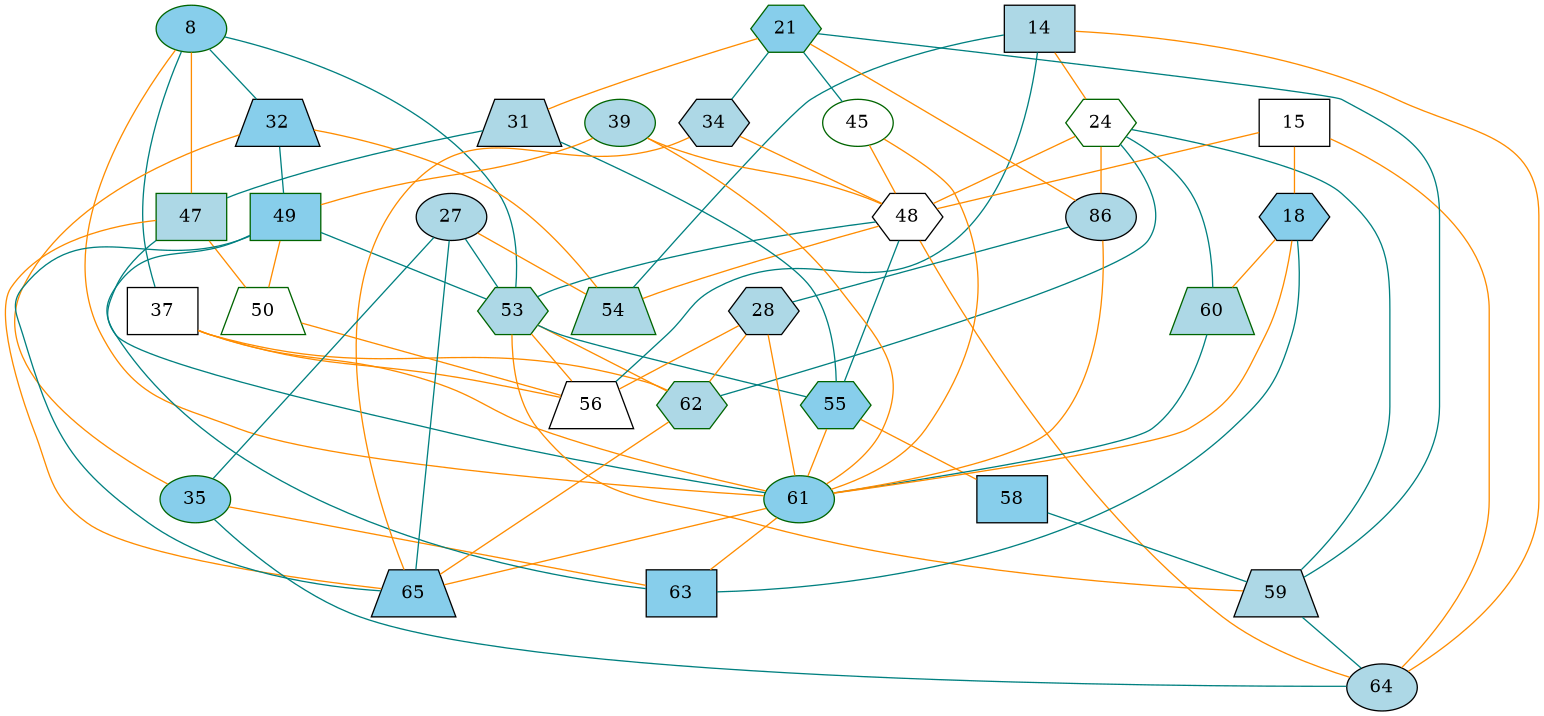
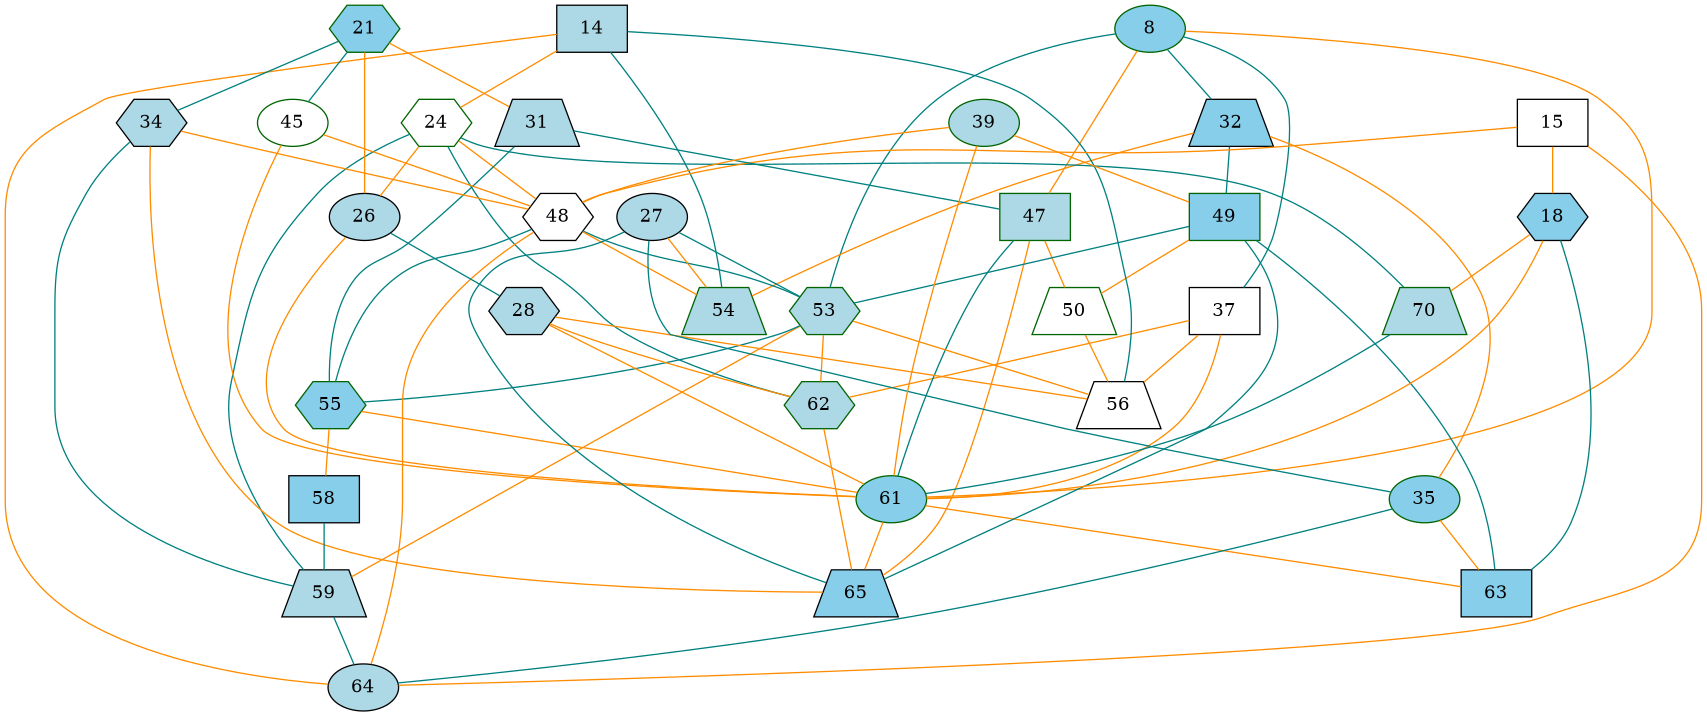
(1365, 112) -> (58, 423)
(1101, 217) -> (365, 217)
(1212, 311) -> (1425, 311)
